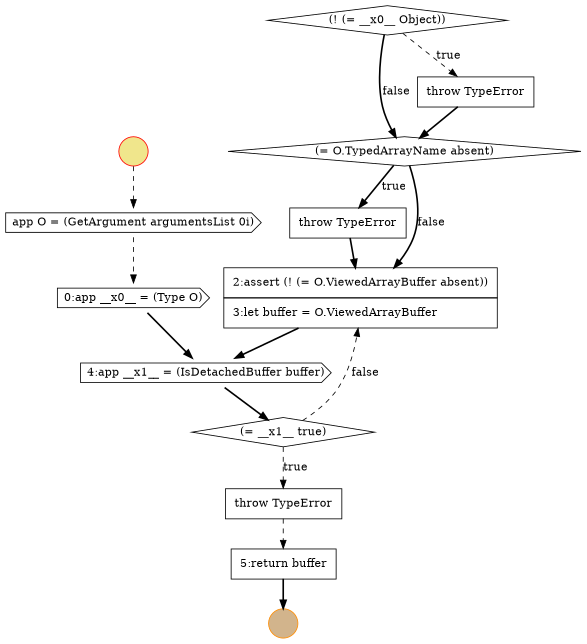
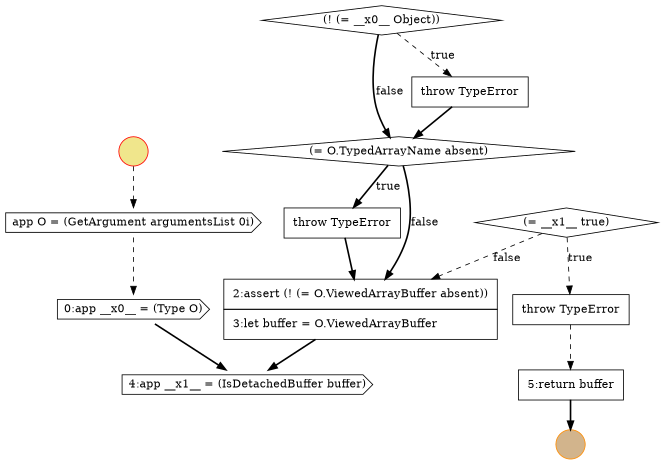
(243, 401) -> none
